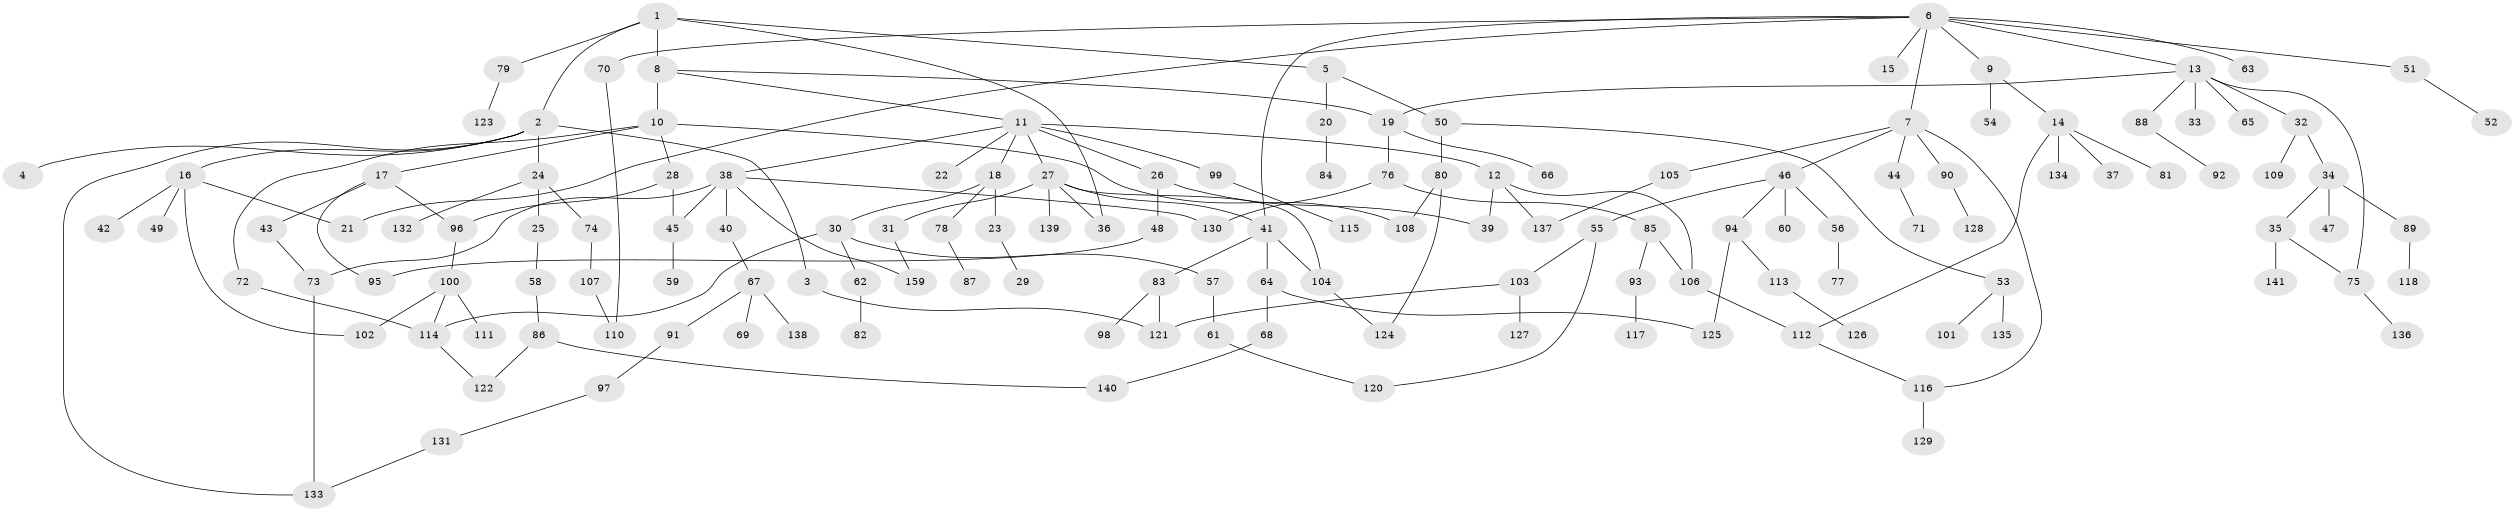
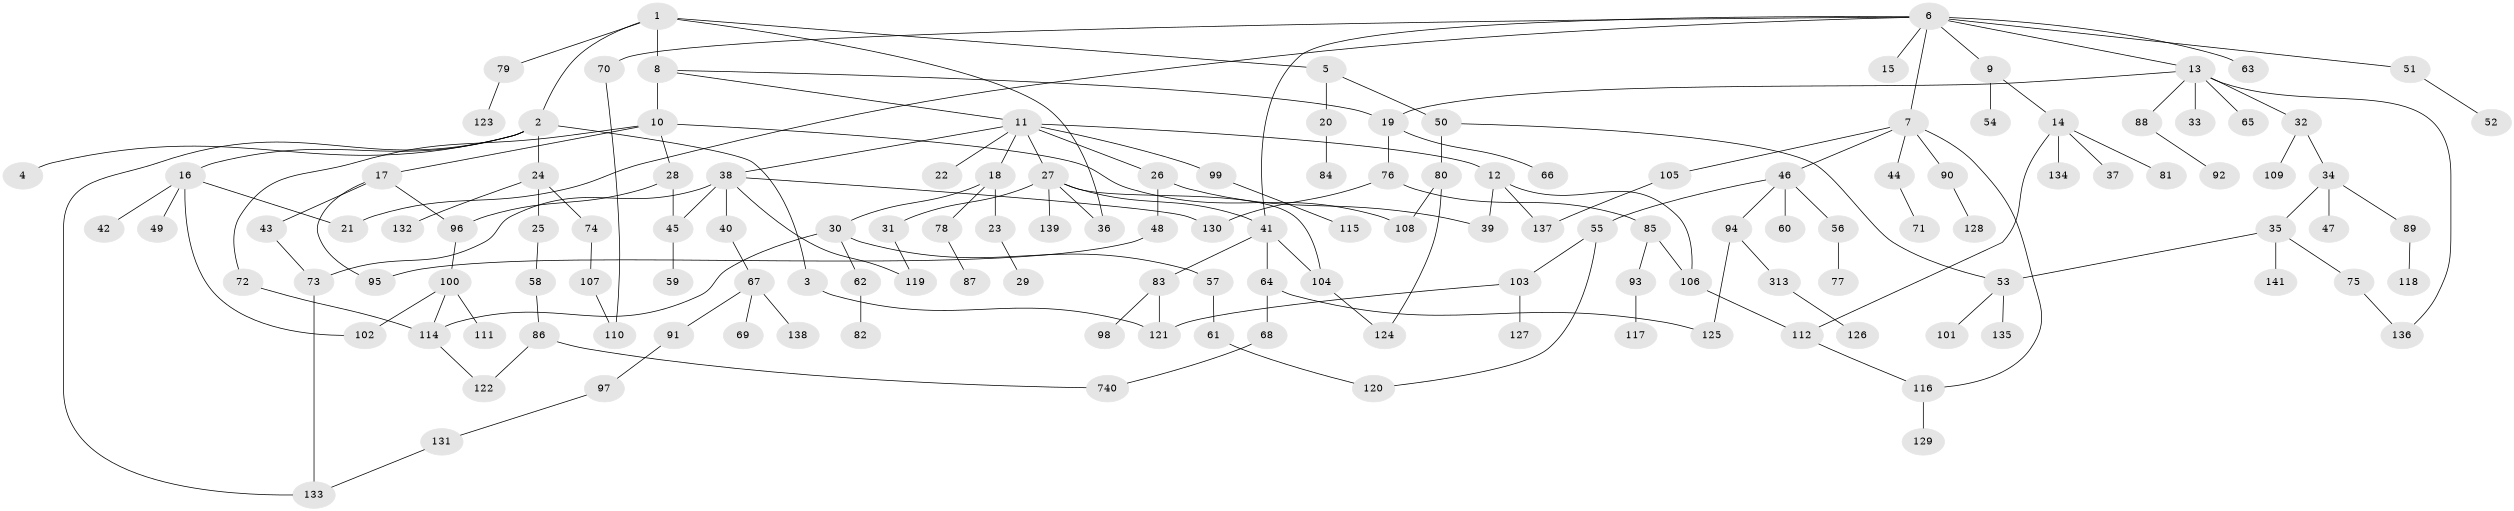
(2344, 126) -> (2428, 118)
none -> (2140, 256)
(915, 282) -> (915, 282)
(1779, 282) -> (1779, 282)
(1108, 389) -> (1108, 389)
